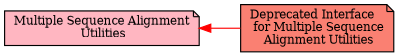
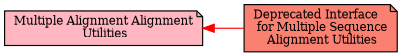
(102, 28) -> (104, 28)
